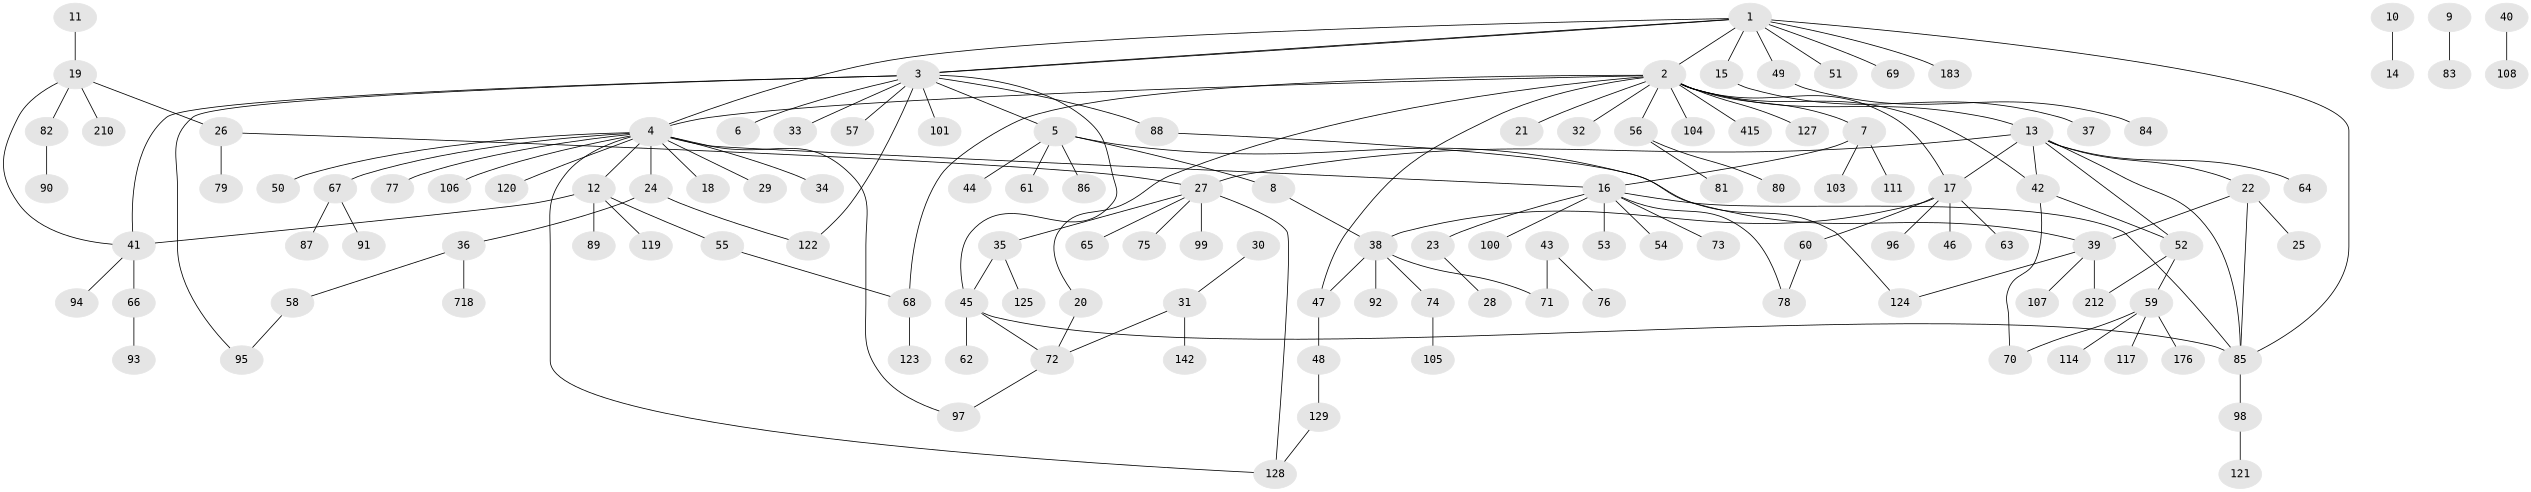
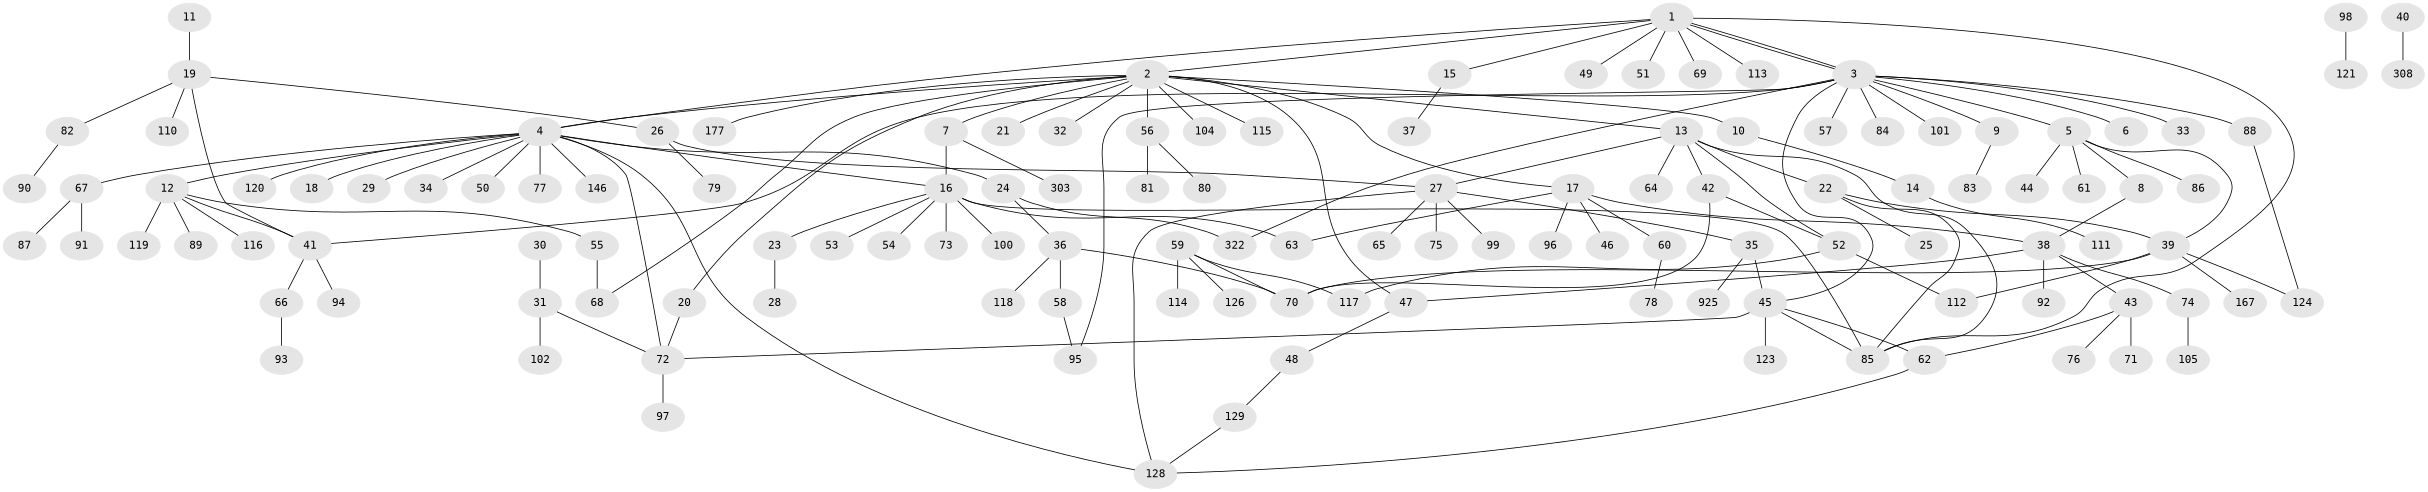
(1950, 75) -> (1757, 75)
(2507, 75) -> (2403, 75)
none -> (1927, 101)
(2022, 102) -> (1868, 103)
(1905, 113) -> (1391, 89)
(104, 132) -> (167, 132)
(1750, 132) -> (1262, 132)
(1807, 132) -> (715, 132)
(1879, 160) -> (2039, 222)
(1991, 160) -> none
(450, 189) -> (597, 189)
(1836, 189) -> (1060, 189)
(867, 215) -> (637, 222)
(1719, 216) -> (1071, 218)
none -> (253, 246)
(808, 246) -> (1235, 246)
none -> (1184, 268)
(2169, 270) -> (1592, 268)
none -> (1750, 271)
(1451, 273) -> (2090, 276)
(464, 303) -> (1003, 303)
(1024, 303) -> (1708, 303)
(2037, 303) -> (2245, 303)
(2094, 303) -> (1956, 303)
(909, 332) -> (1765, 332)
none -> (2022, 339)
(1185, 360) -> (540, 360)
(2183, 360) -> (1235, 303)
(2240, 389) -> none
none -> (1546, 444)
